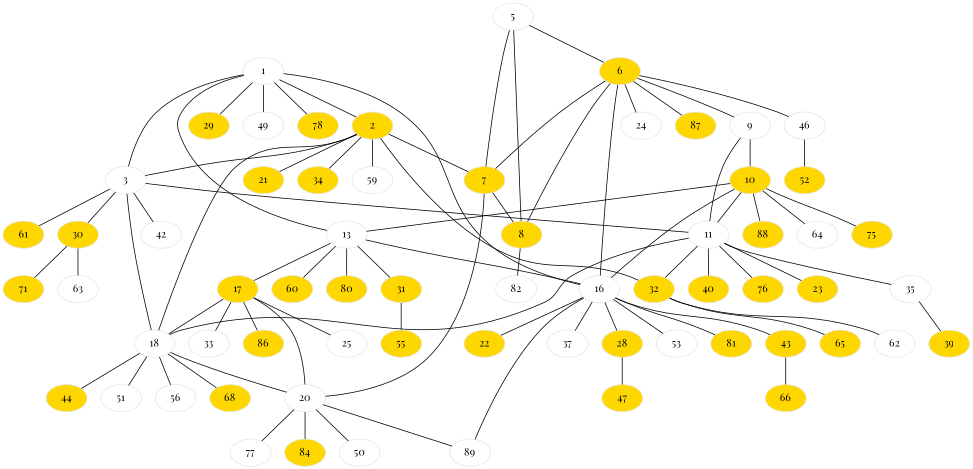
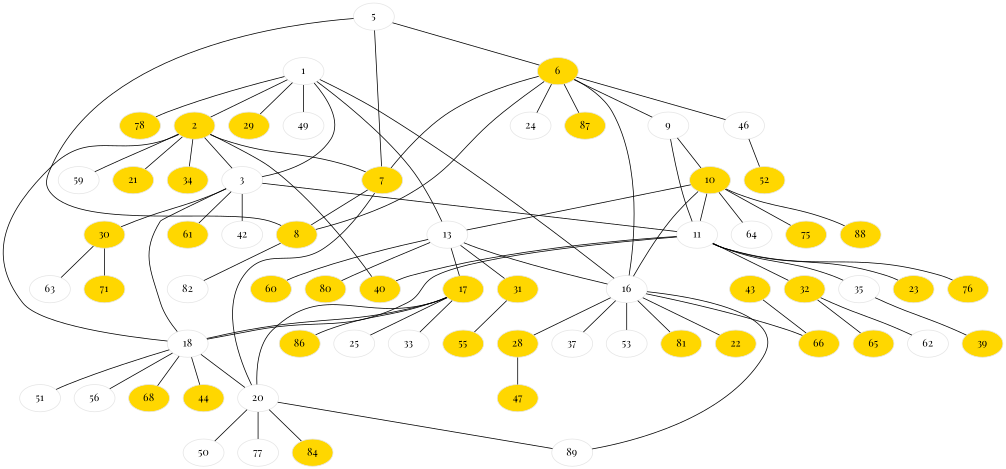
(470, 233) -> (301, 194)
(693, 316) -> (721, 311)
